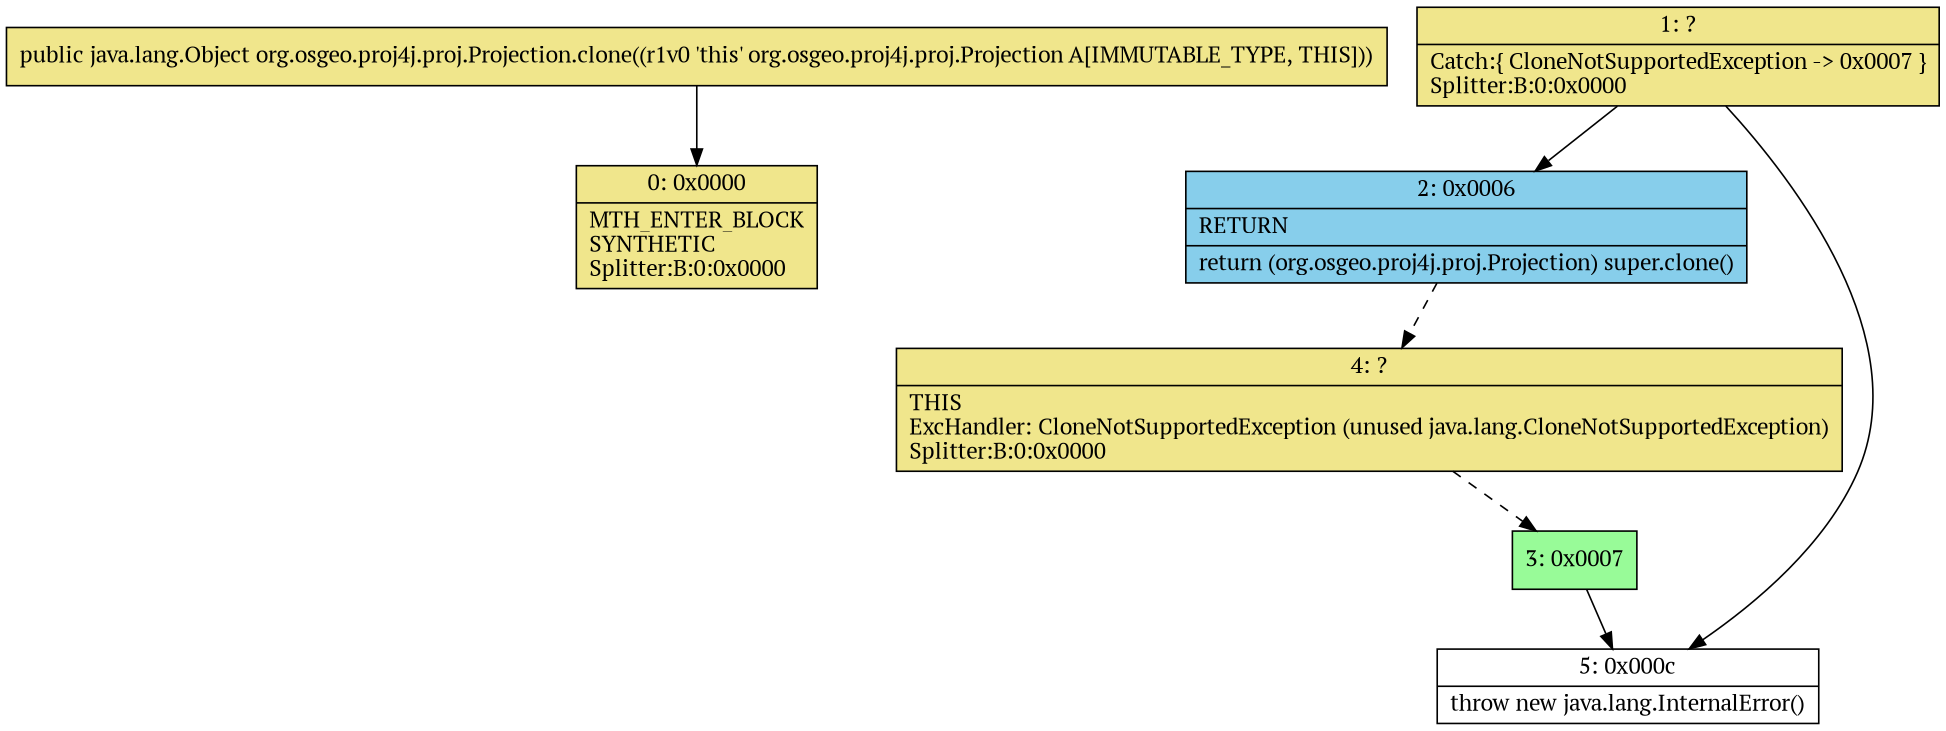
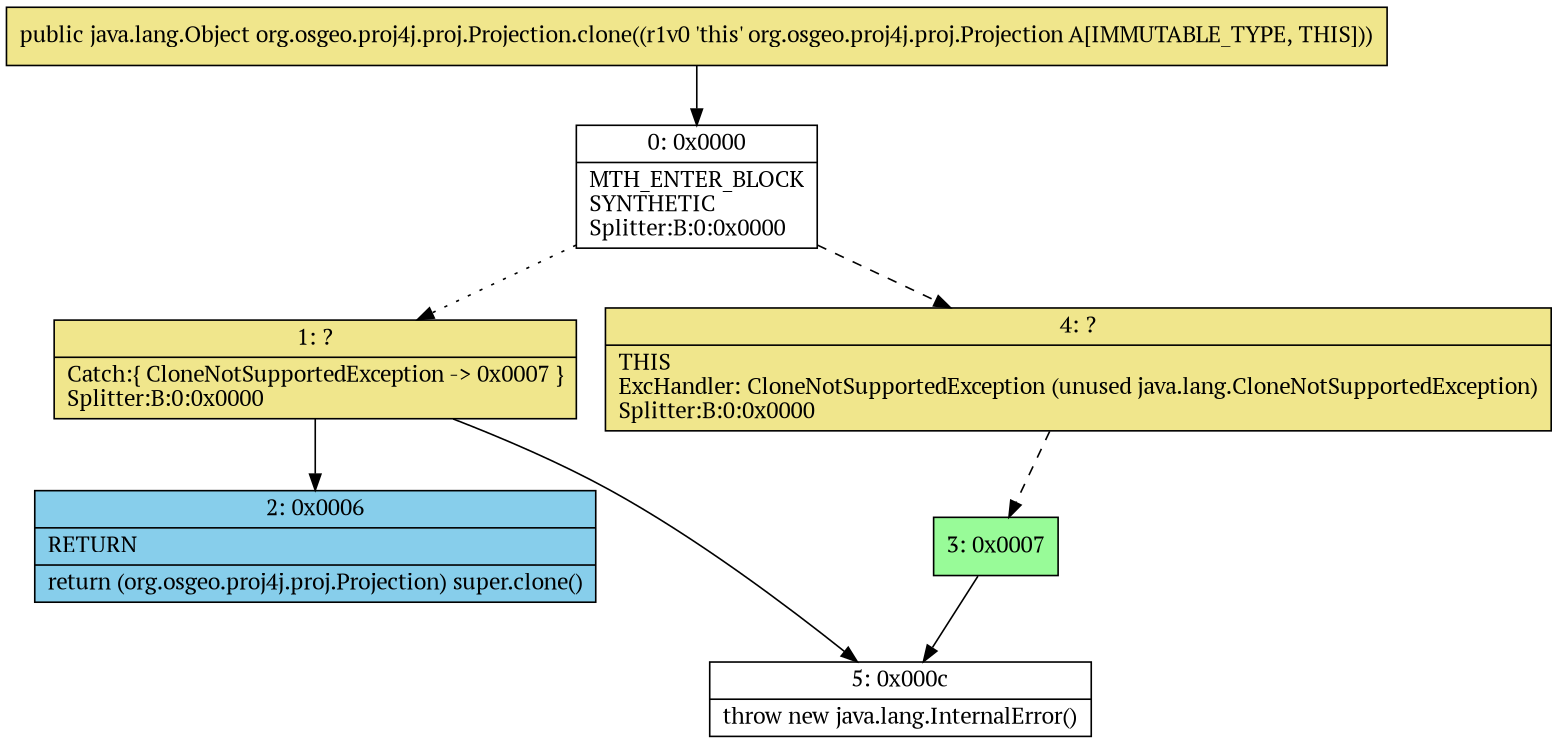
(697, 227) -> (697, 187)
none -> (504, 279)
(1423, 308) -> (877, 273)
